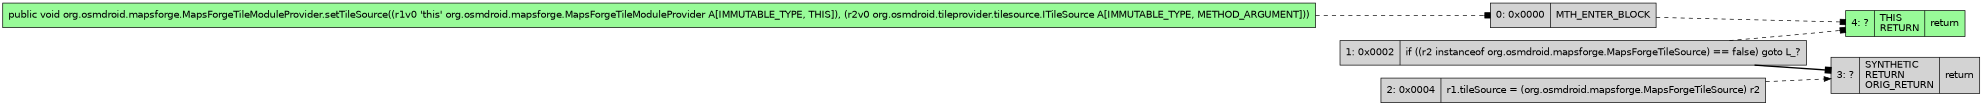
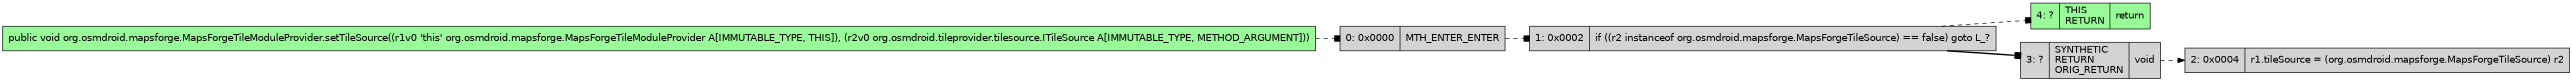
(1603, 15) -> (1453, 38)
(1747, 20) -> (1514, 39)
(1960, 75) -> (2145, 60)
(1795, 80) -> (2169, 60)
